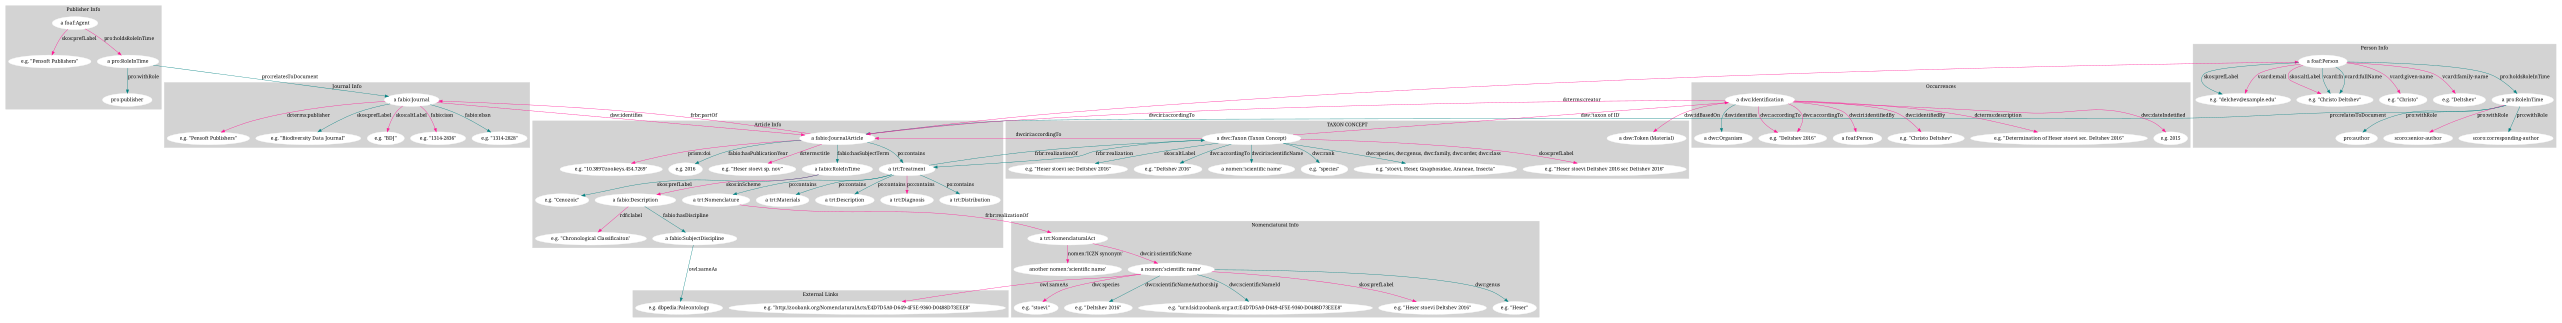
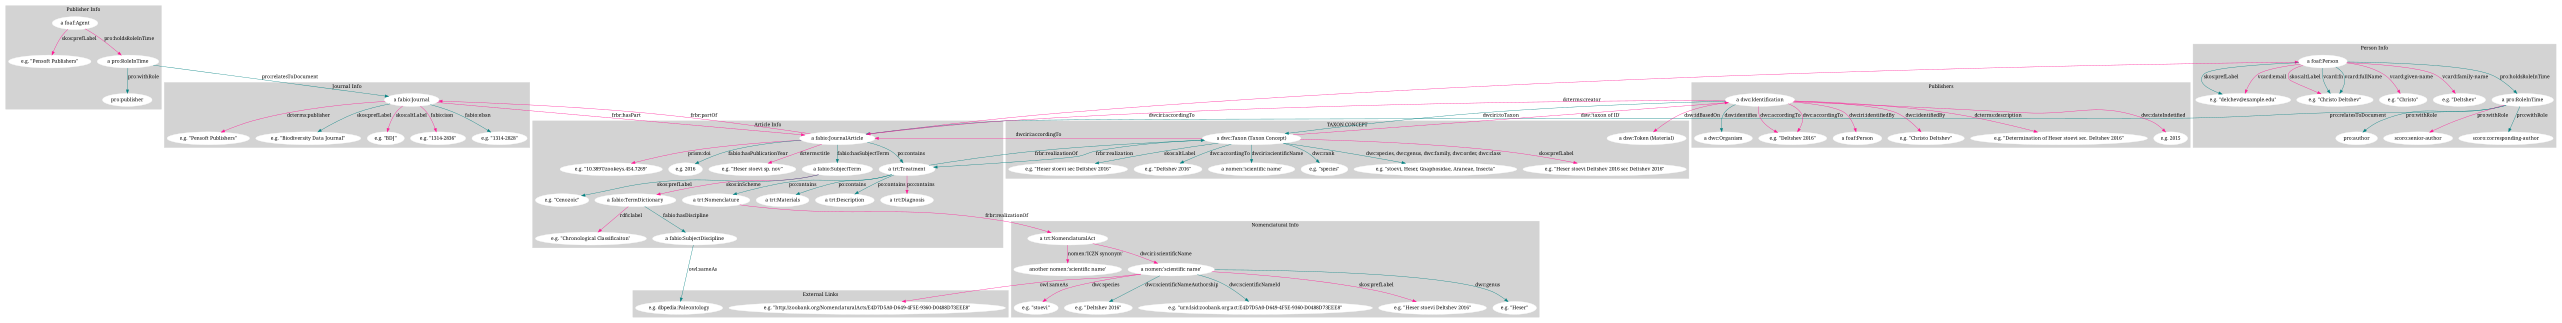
(1941, 87) -> (1941, 87)
none -> (1507, 111)
(626, 115) -> (626, 115)
(837, 169) -> (837, 169)
(635, 200) -> (635, 200)
(970, 200) -> none
